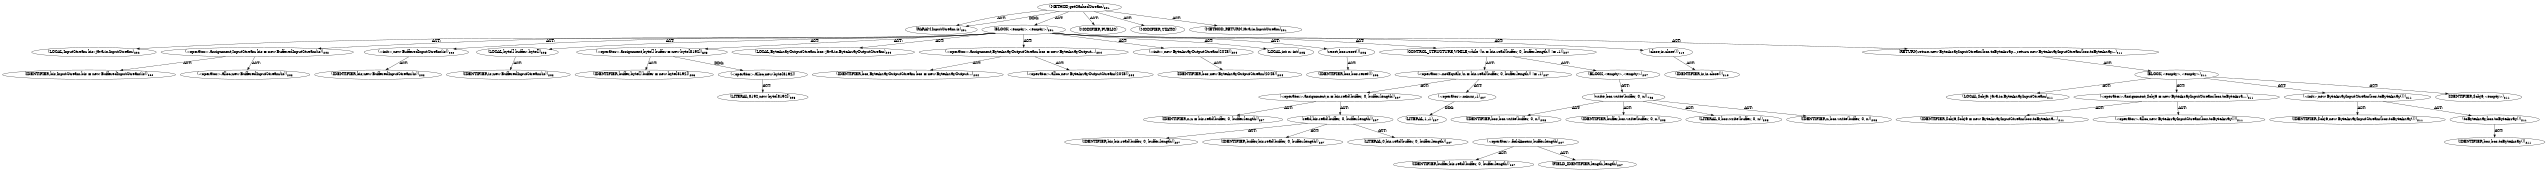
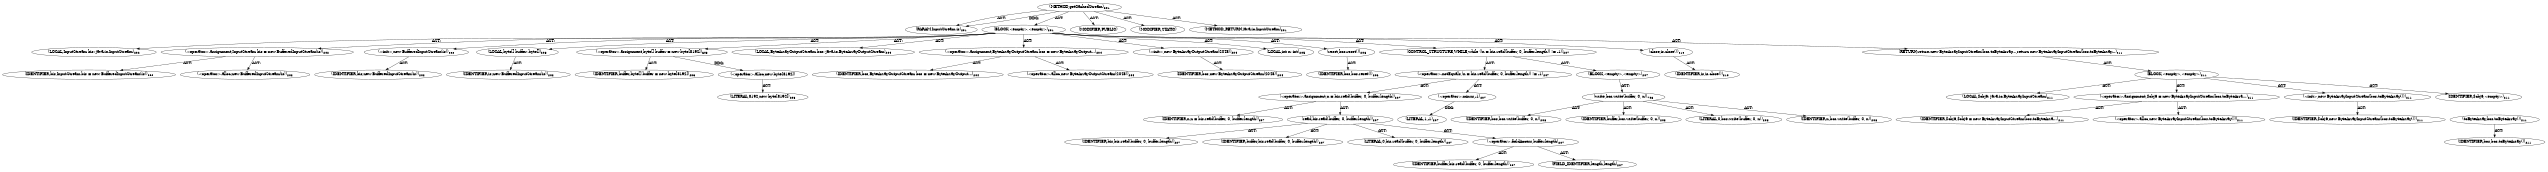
(2426, 108) -> none
none -> (1432, 131)
